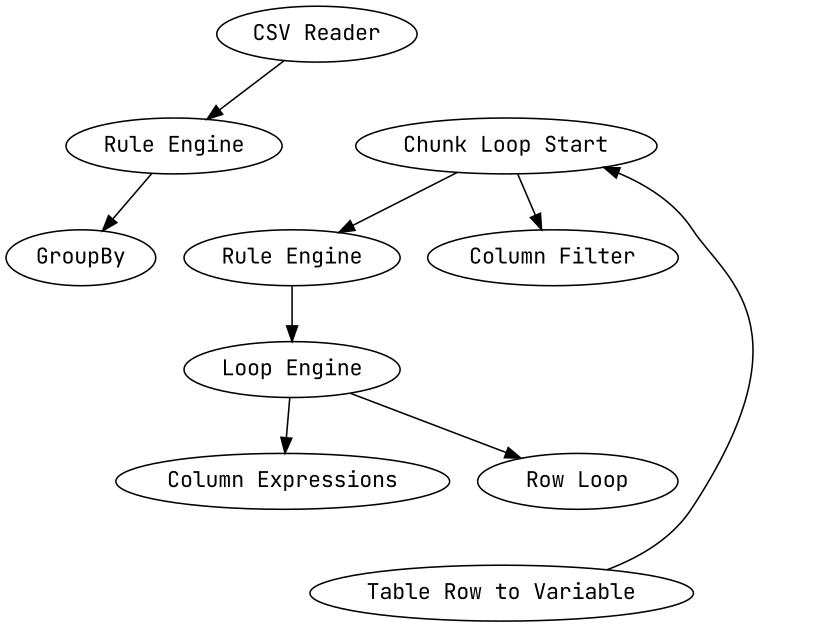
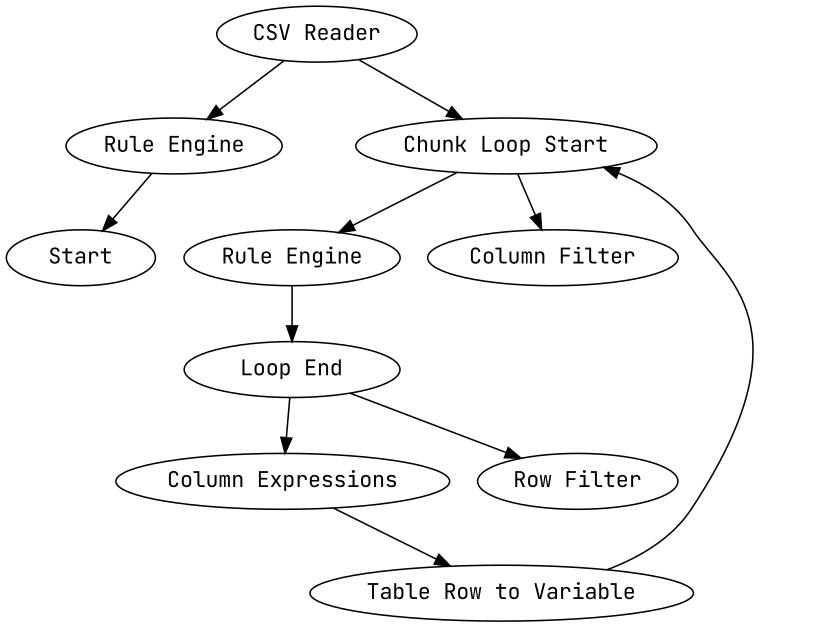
none -> (404, 86)
(81, 258) -> (81, 258)
(292, 370) -> (292, 370)
(578, 481) -> (578, 481)
none -> (385, 534)
